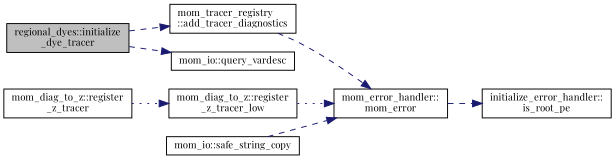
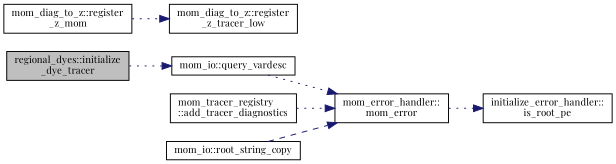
(145, 29) -> none
(145, 49) -> (146, 66)
(322, 55) -> (311, 108)
(68, 103) -> (68, 19)
(311, 103) -> (298, 83)
(460, 103) -> (461, 108)
(233, 146) -> (233, 151)
